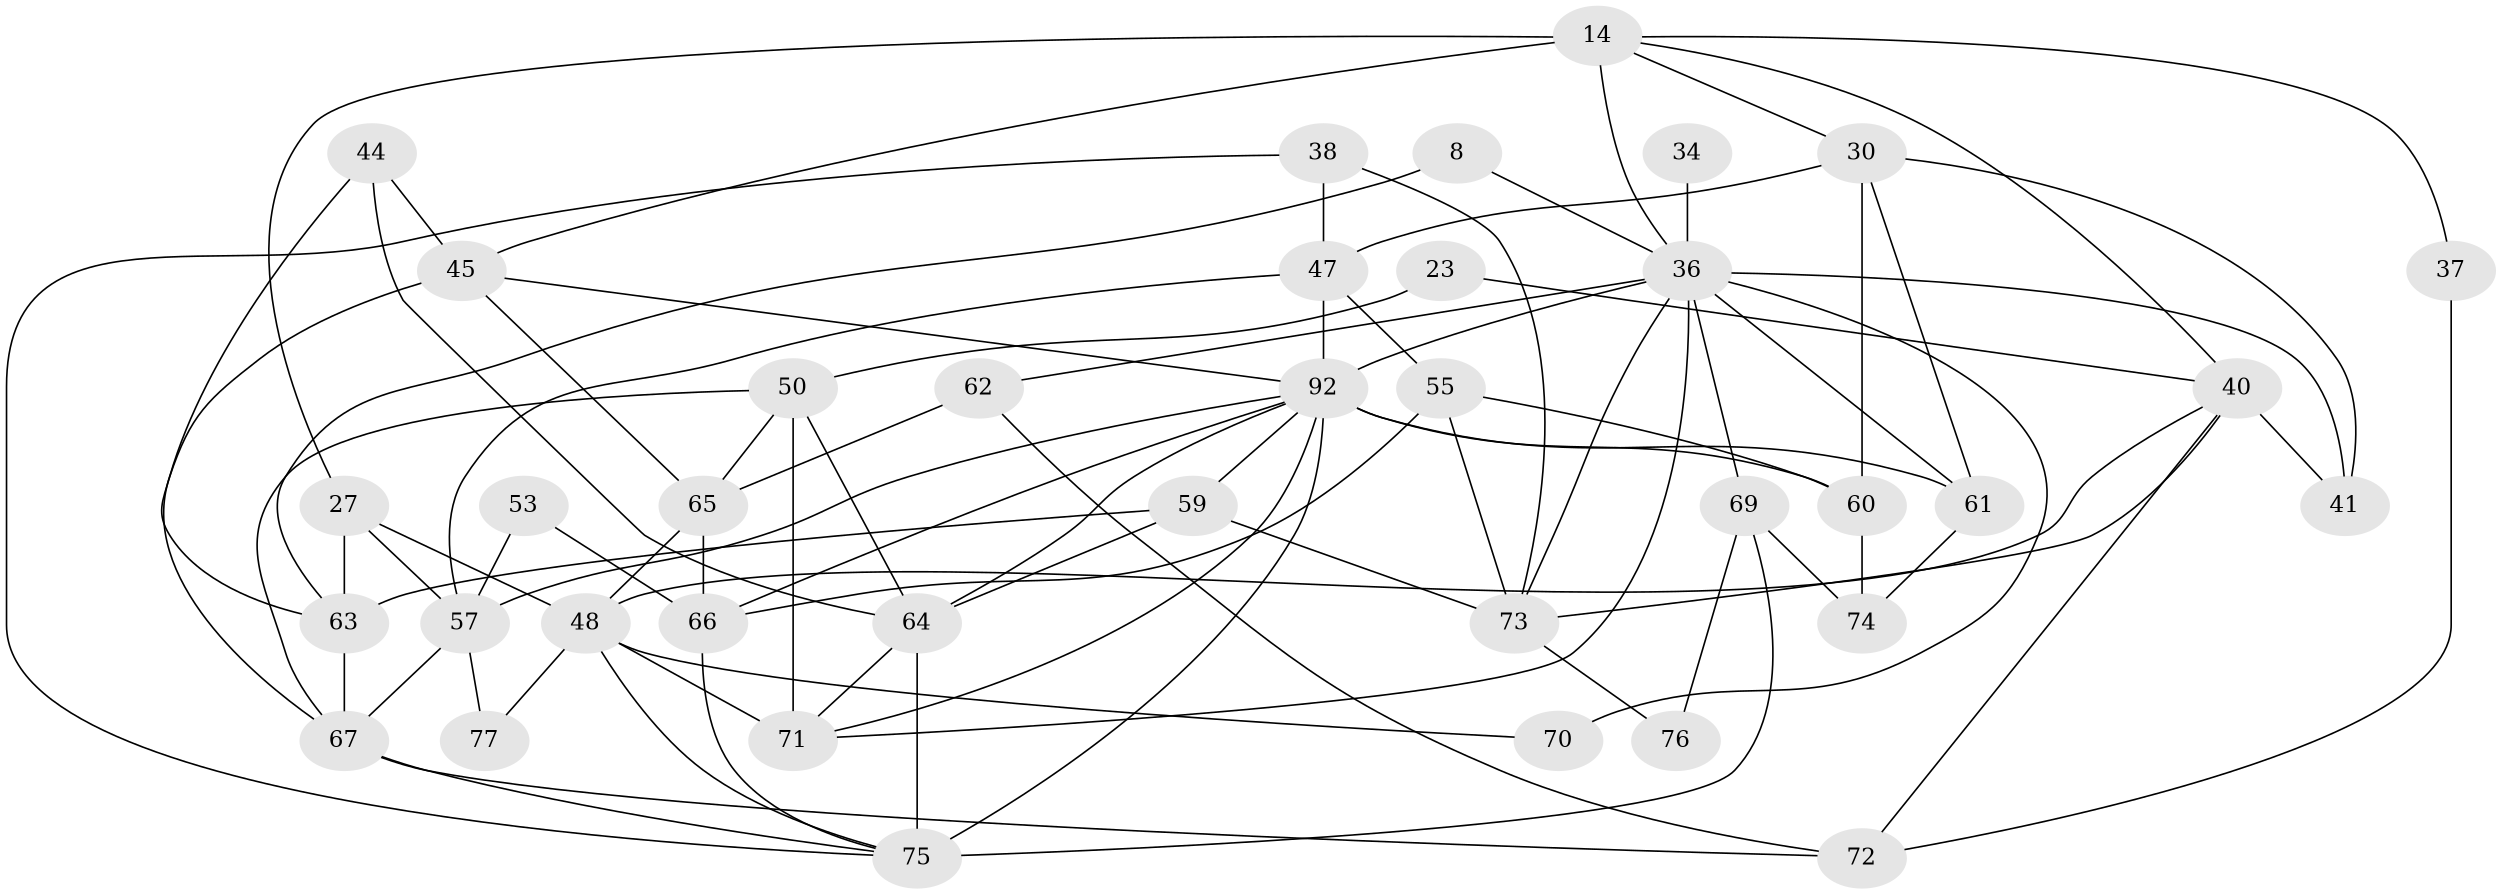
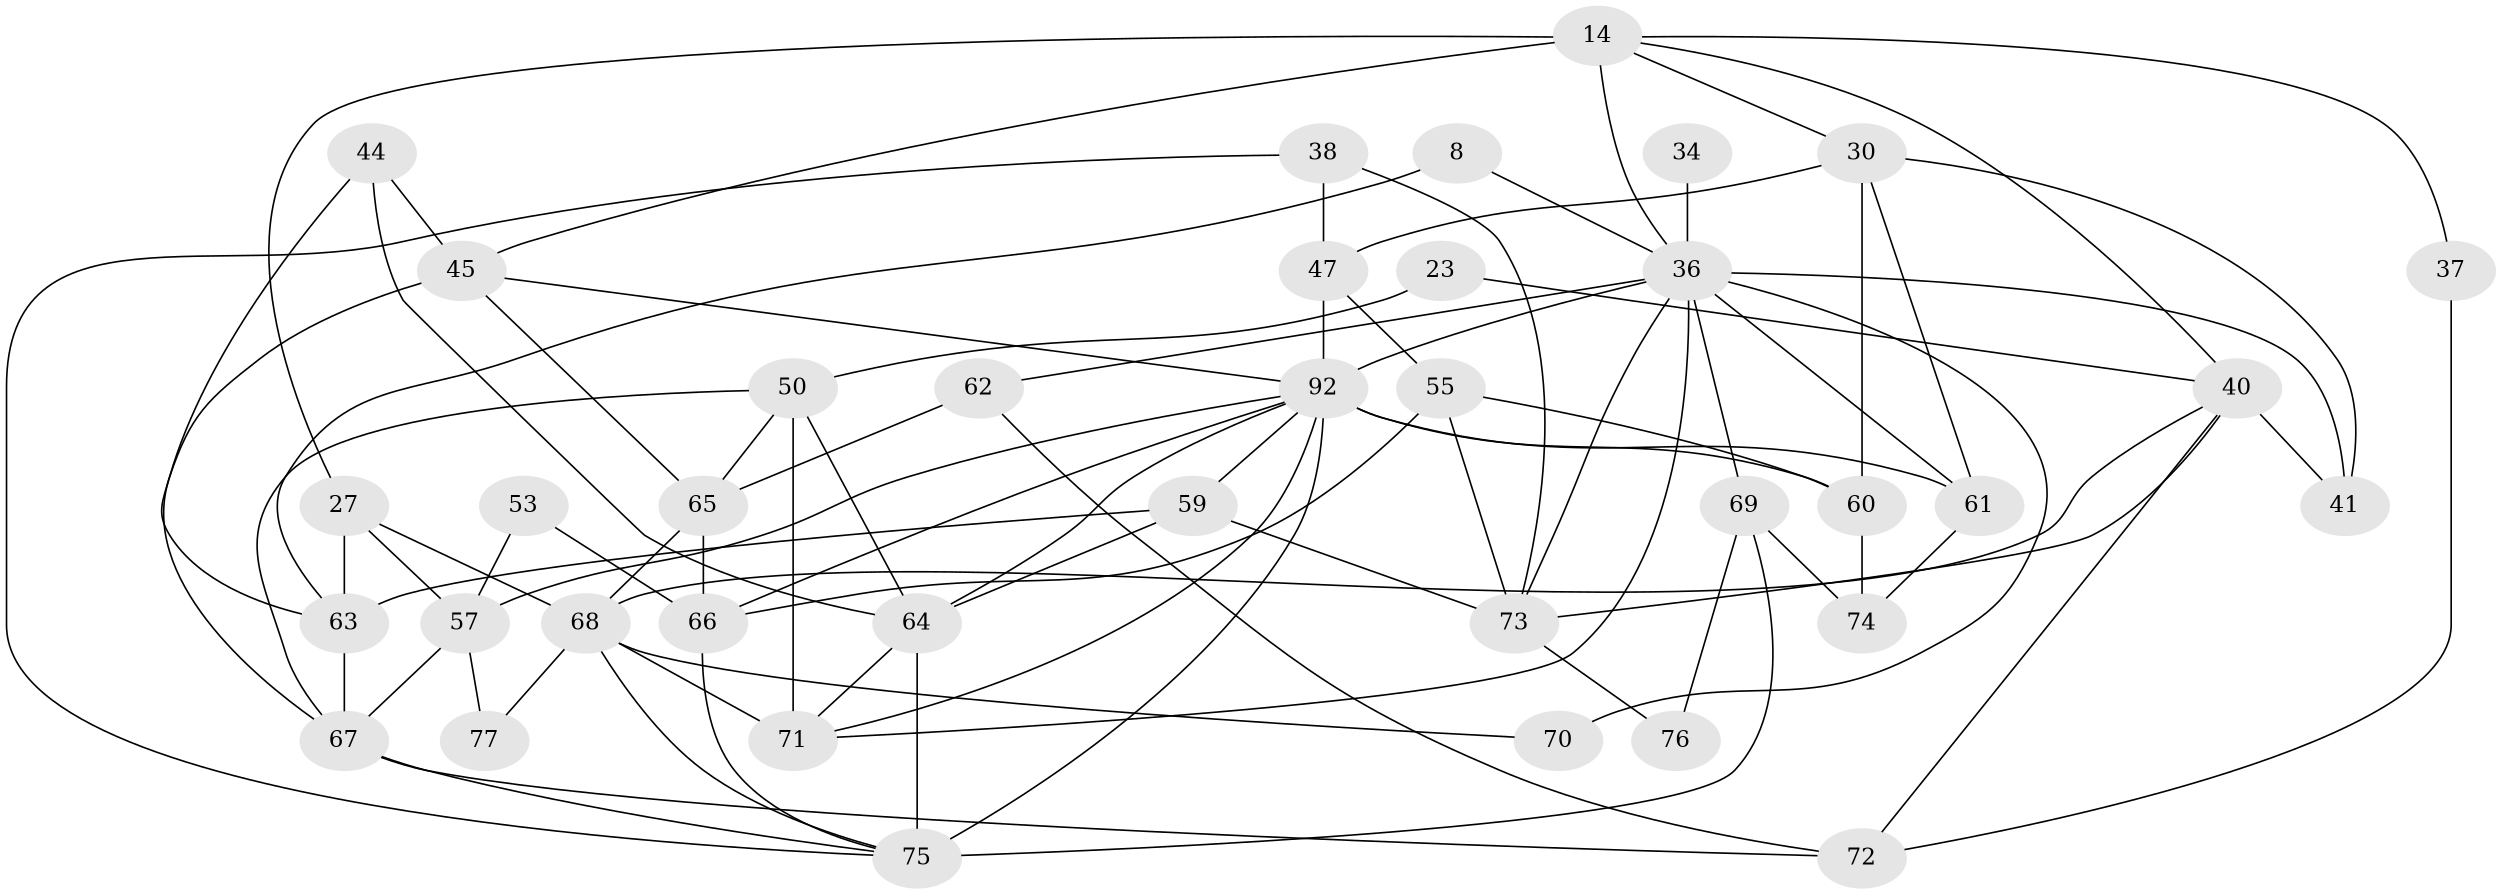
(796, 343) -> none
(586, 623) -> (586, 623)
